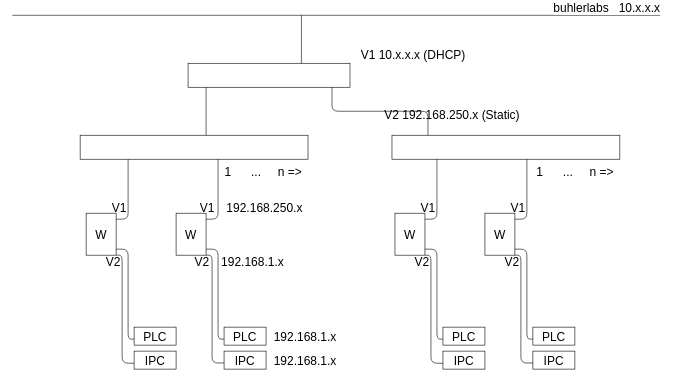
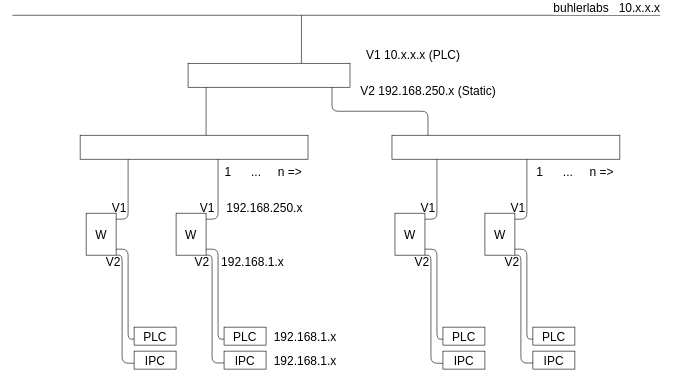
(413, 55) -> (413, 55)
(452, 115) -> (428, 91)
